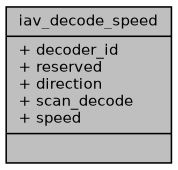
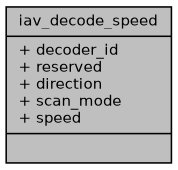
(76, 101) -> (70, 101)
